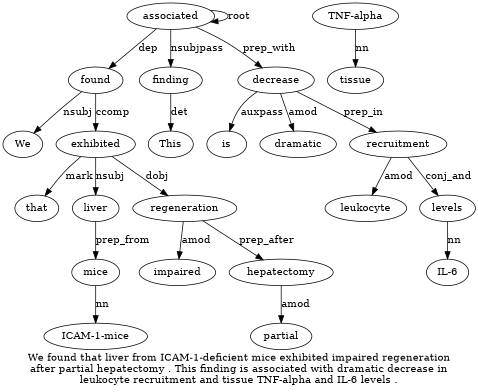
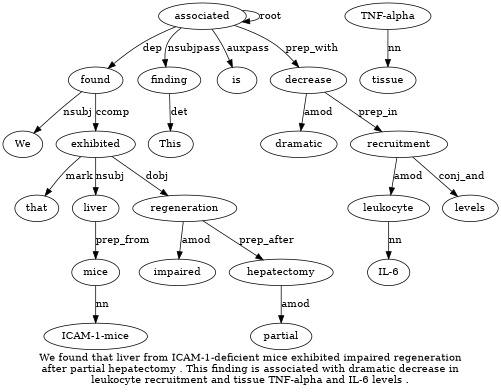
(242, 106) -> (222, 44)
(448, 237) -> (389, 237)
